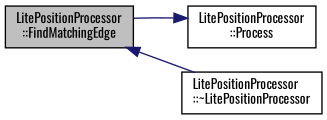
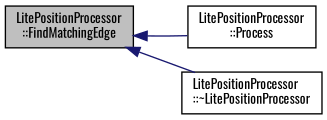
(154, 18) -> (167, 36)
